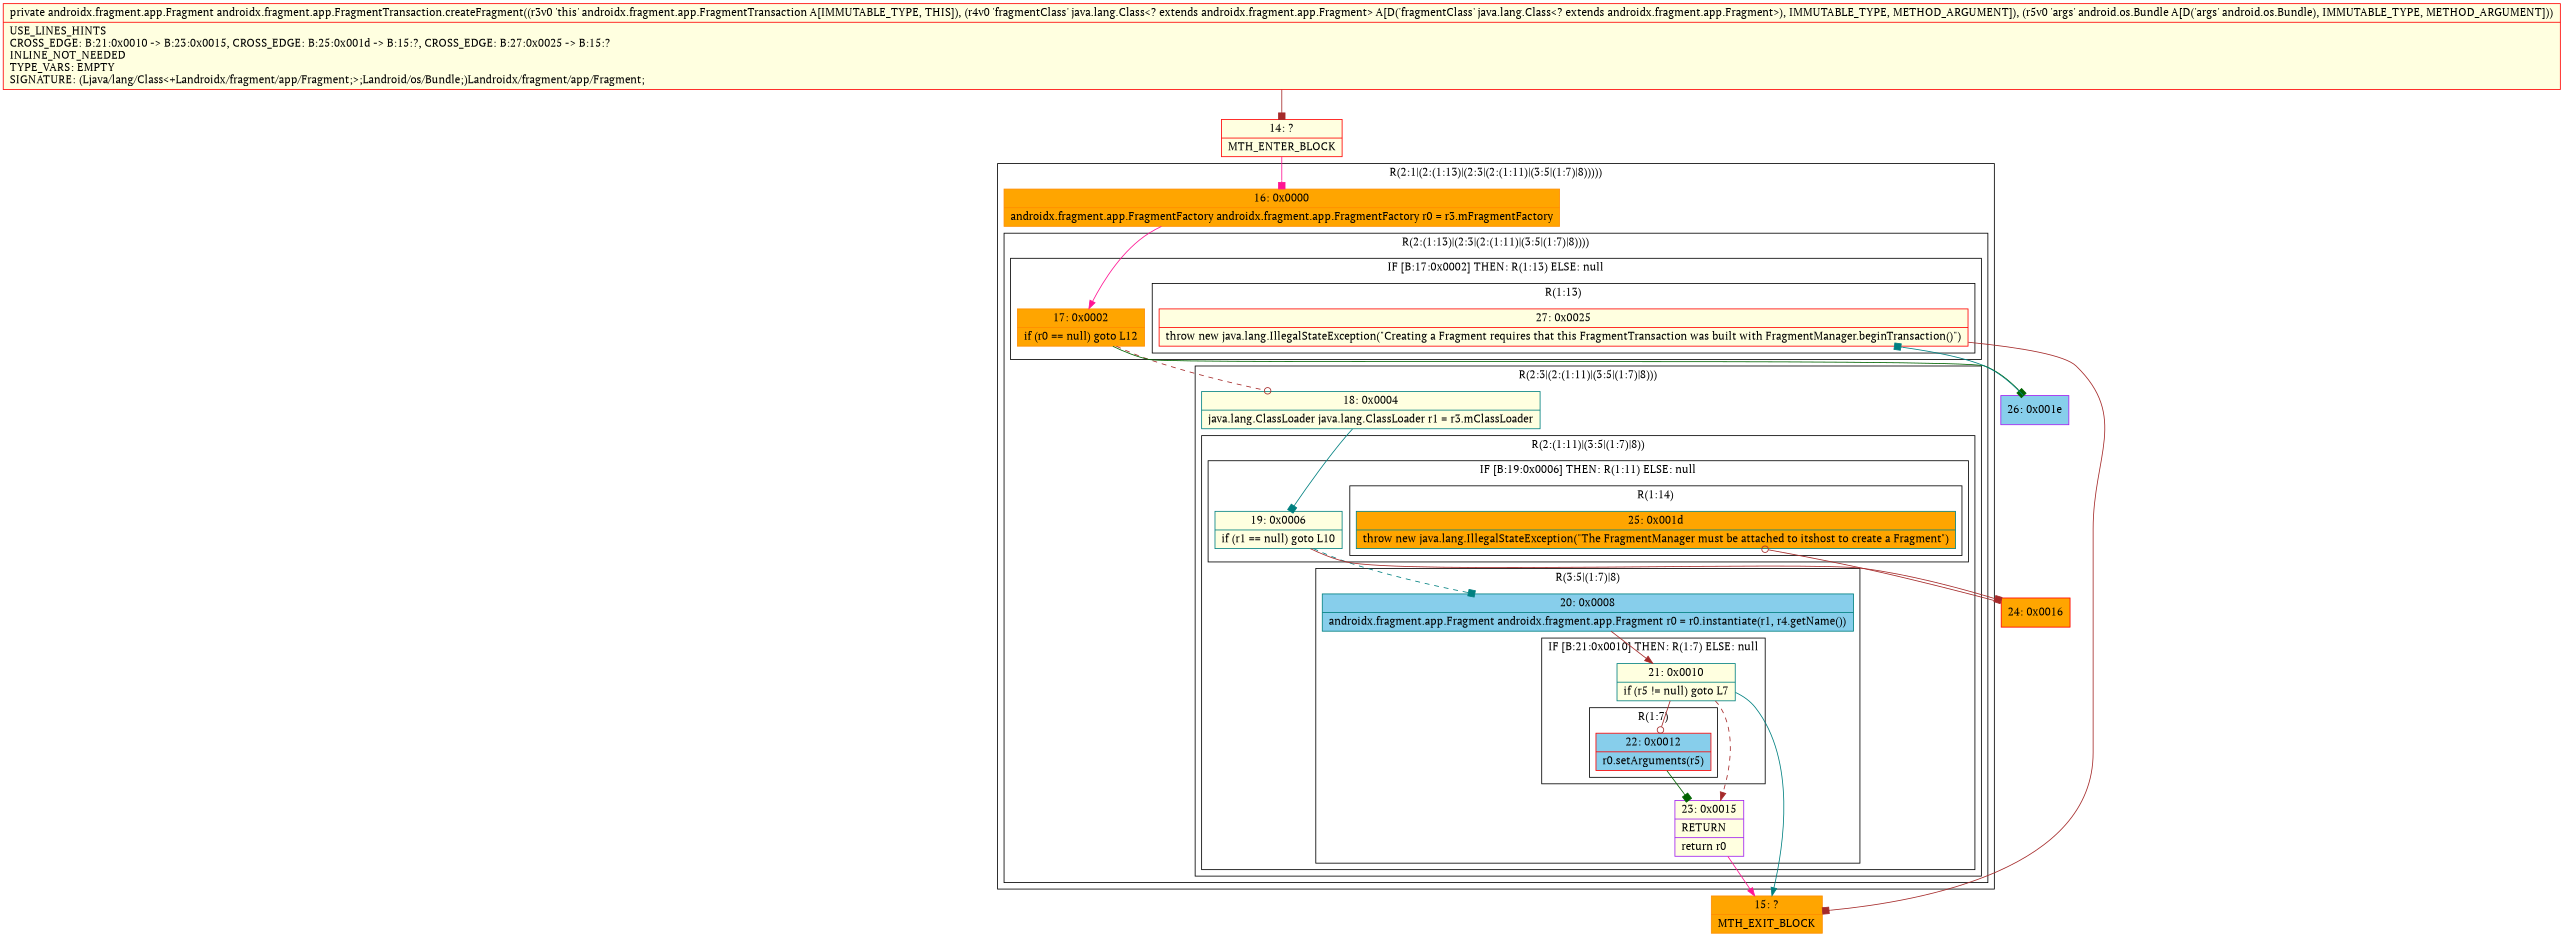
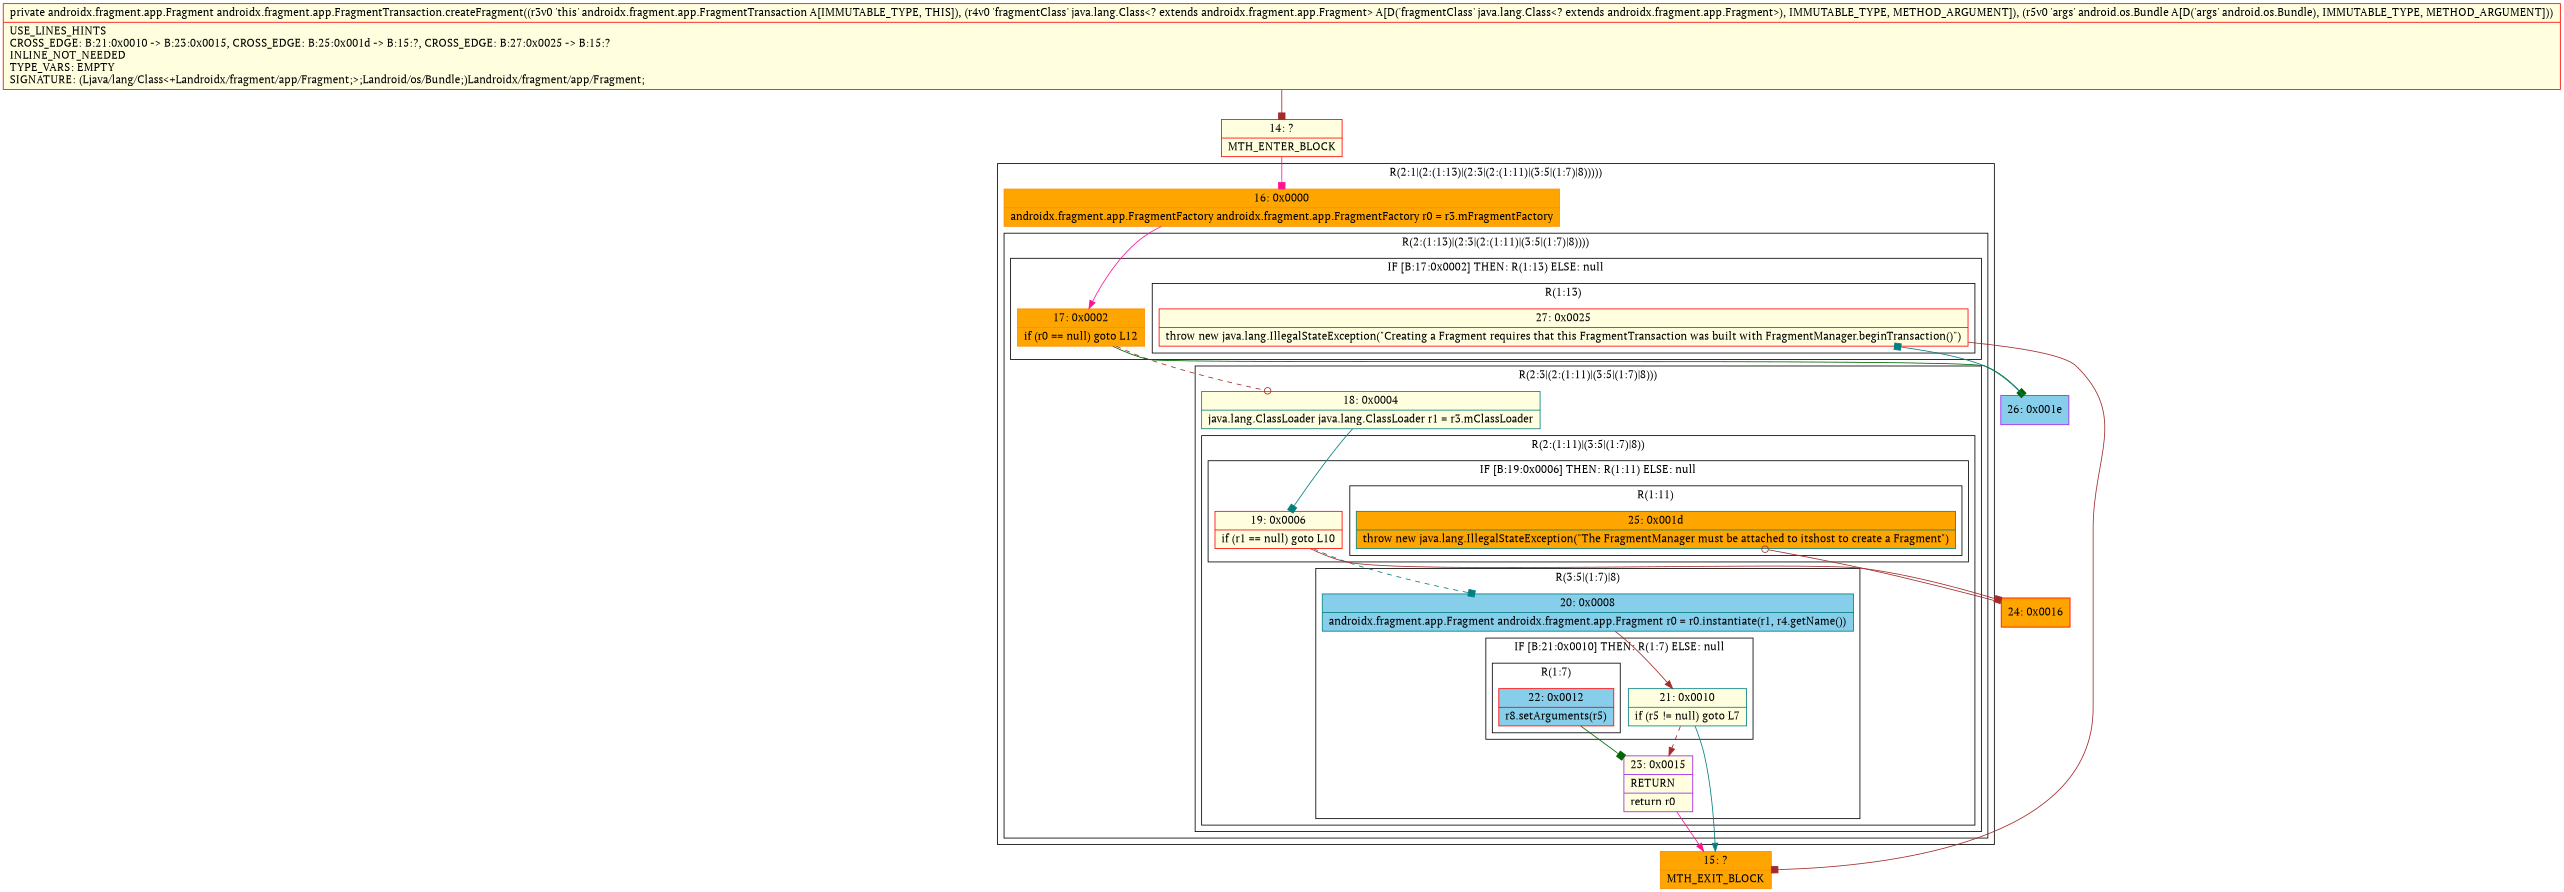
(1656, 495) -> (1656, 495)
(1279, 530) -> (1279, 530)
(1666, 714) -> none
(1653, 761) -> (1556, 716)
